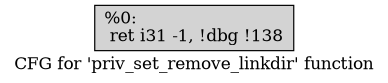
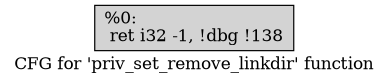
(194, 36) -> (194, 36)
